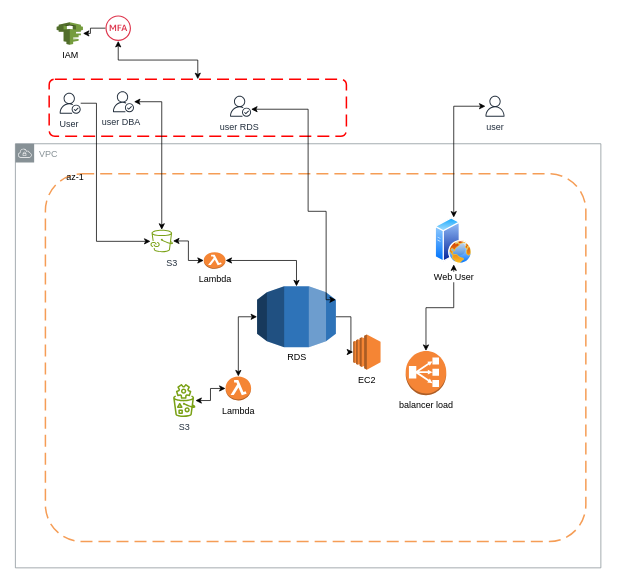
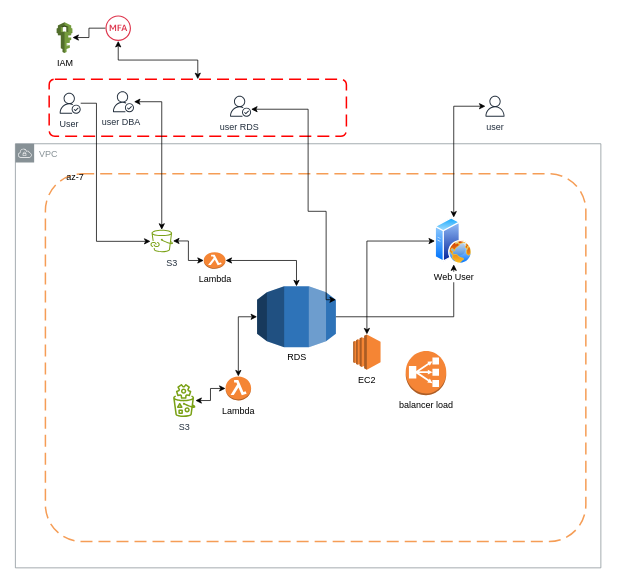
(70, 33) -> (65, 38)
(75, 177) -> (75, 177)
(438, 307) -> (367, 319)
(351, 351) -> (404, 317)
